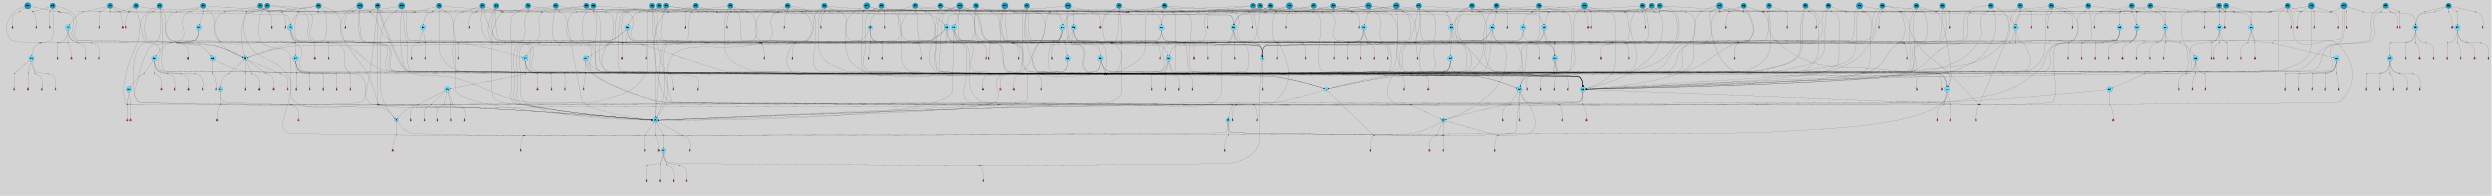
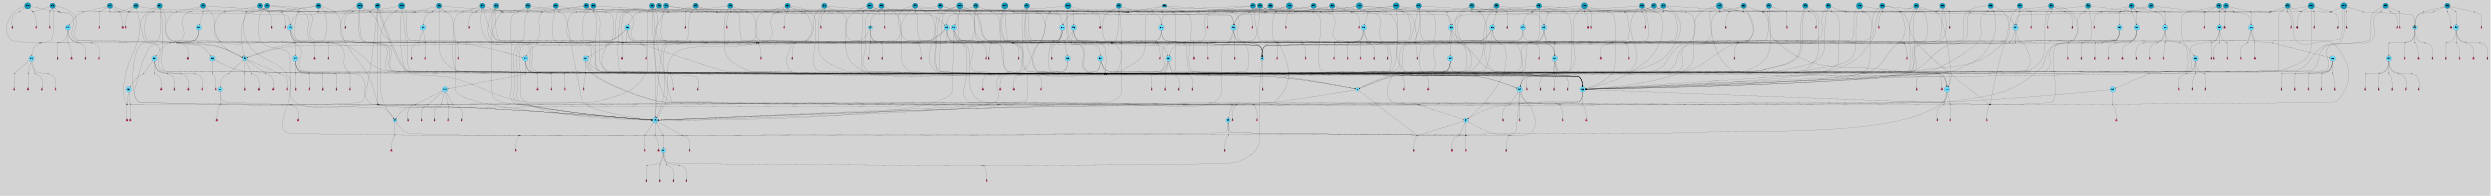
(1165, 6) -> (1165, 6)
(2416, 28) -> (2415, 28)
